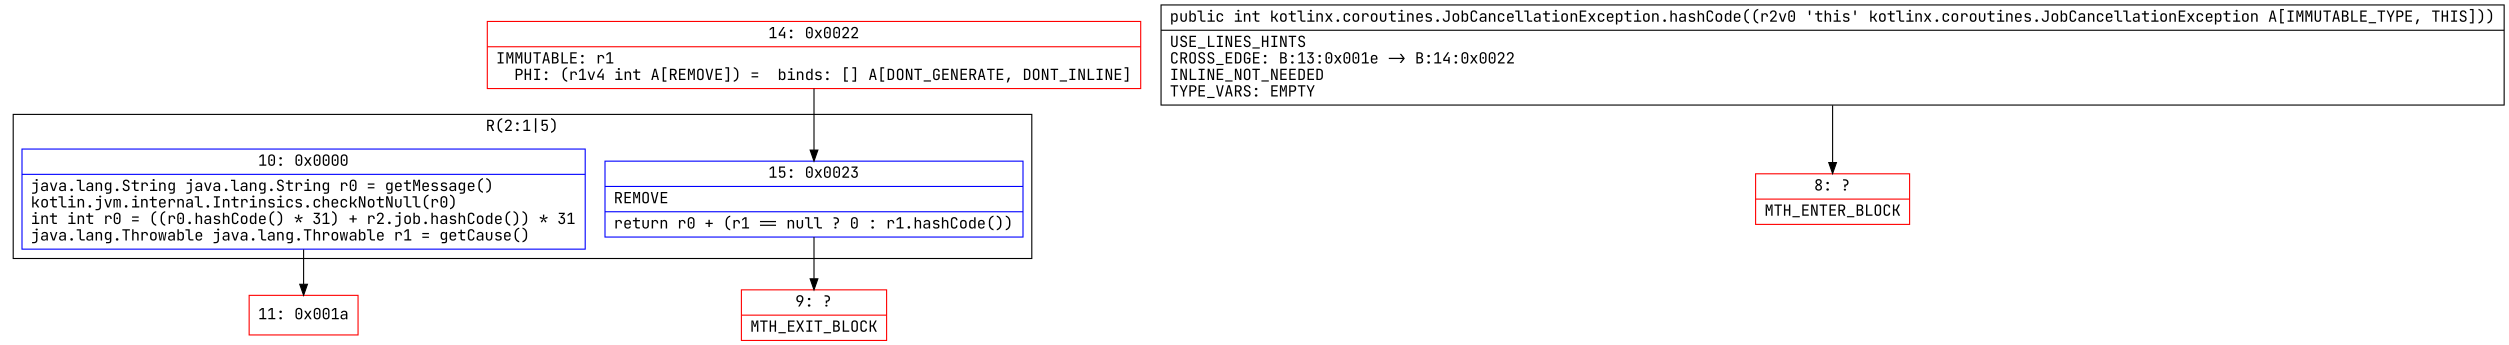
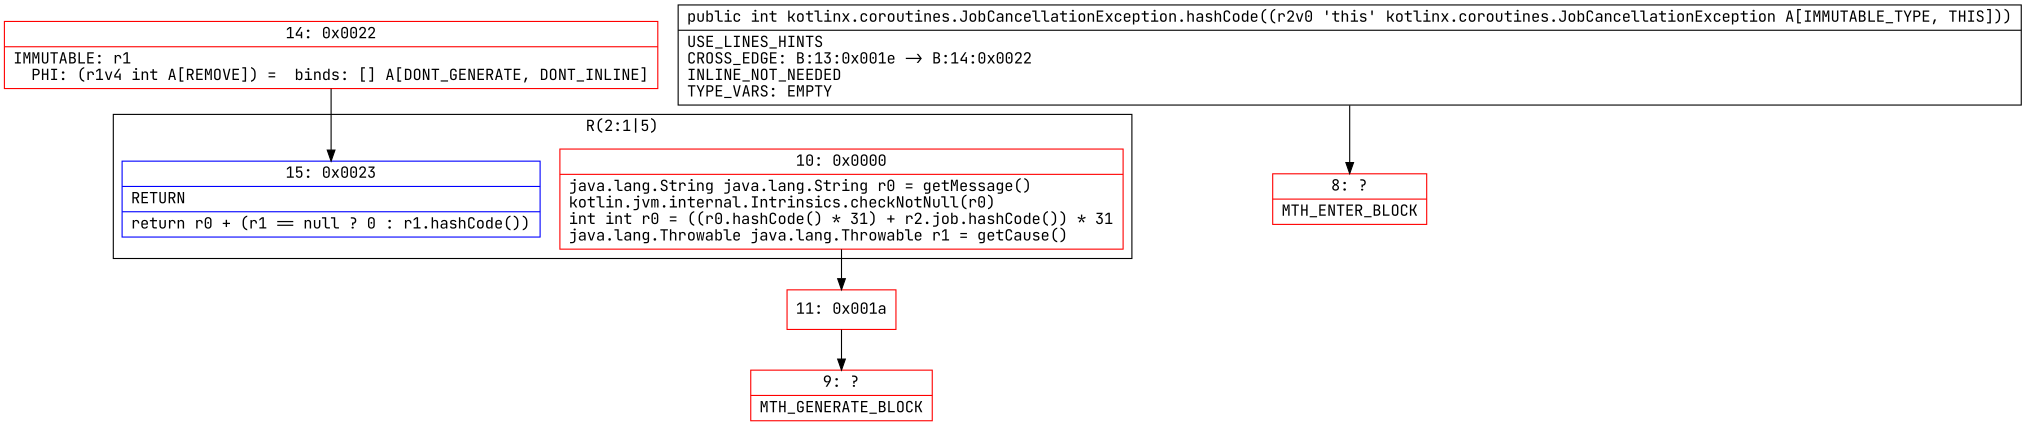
(304, 199) -> (842, 199)
(641, 199) -> (158, 199)
(814, 252) -> (842, 344)
(814, 327) -> (842, 408)
